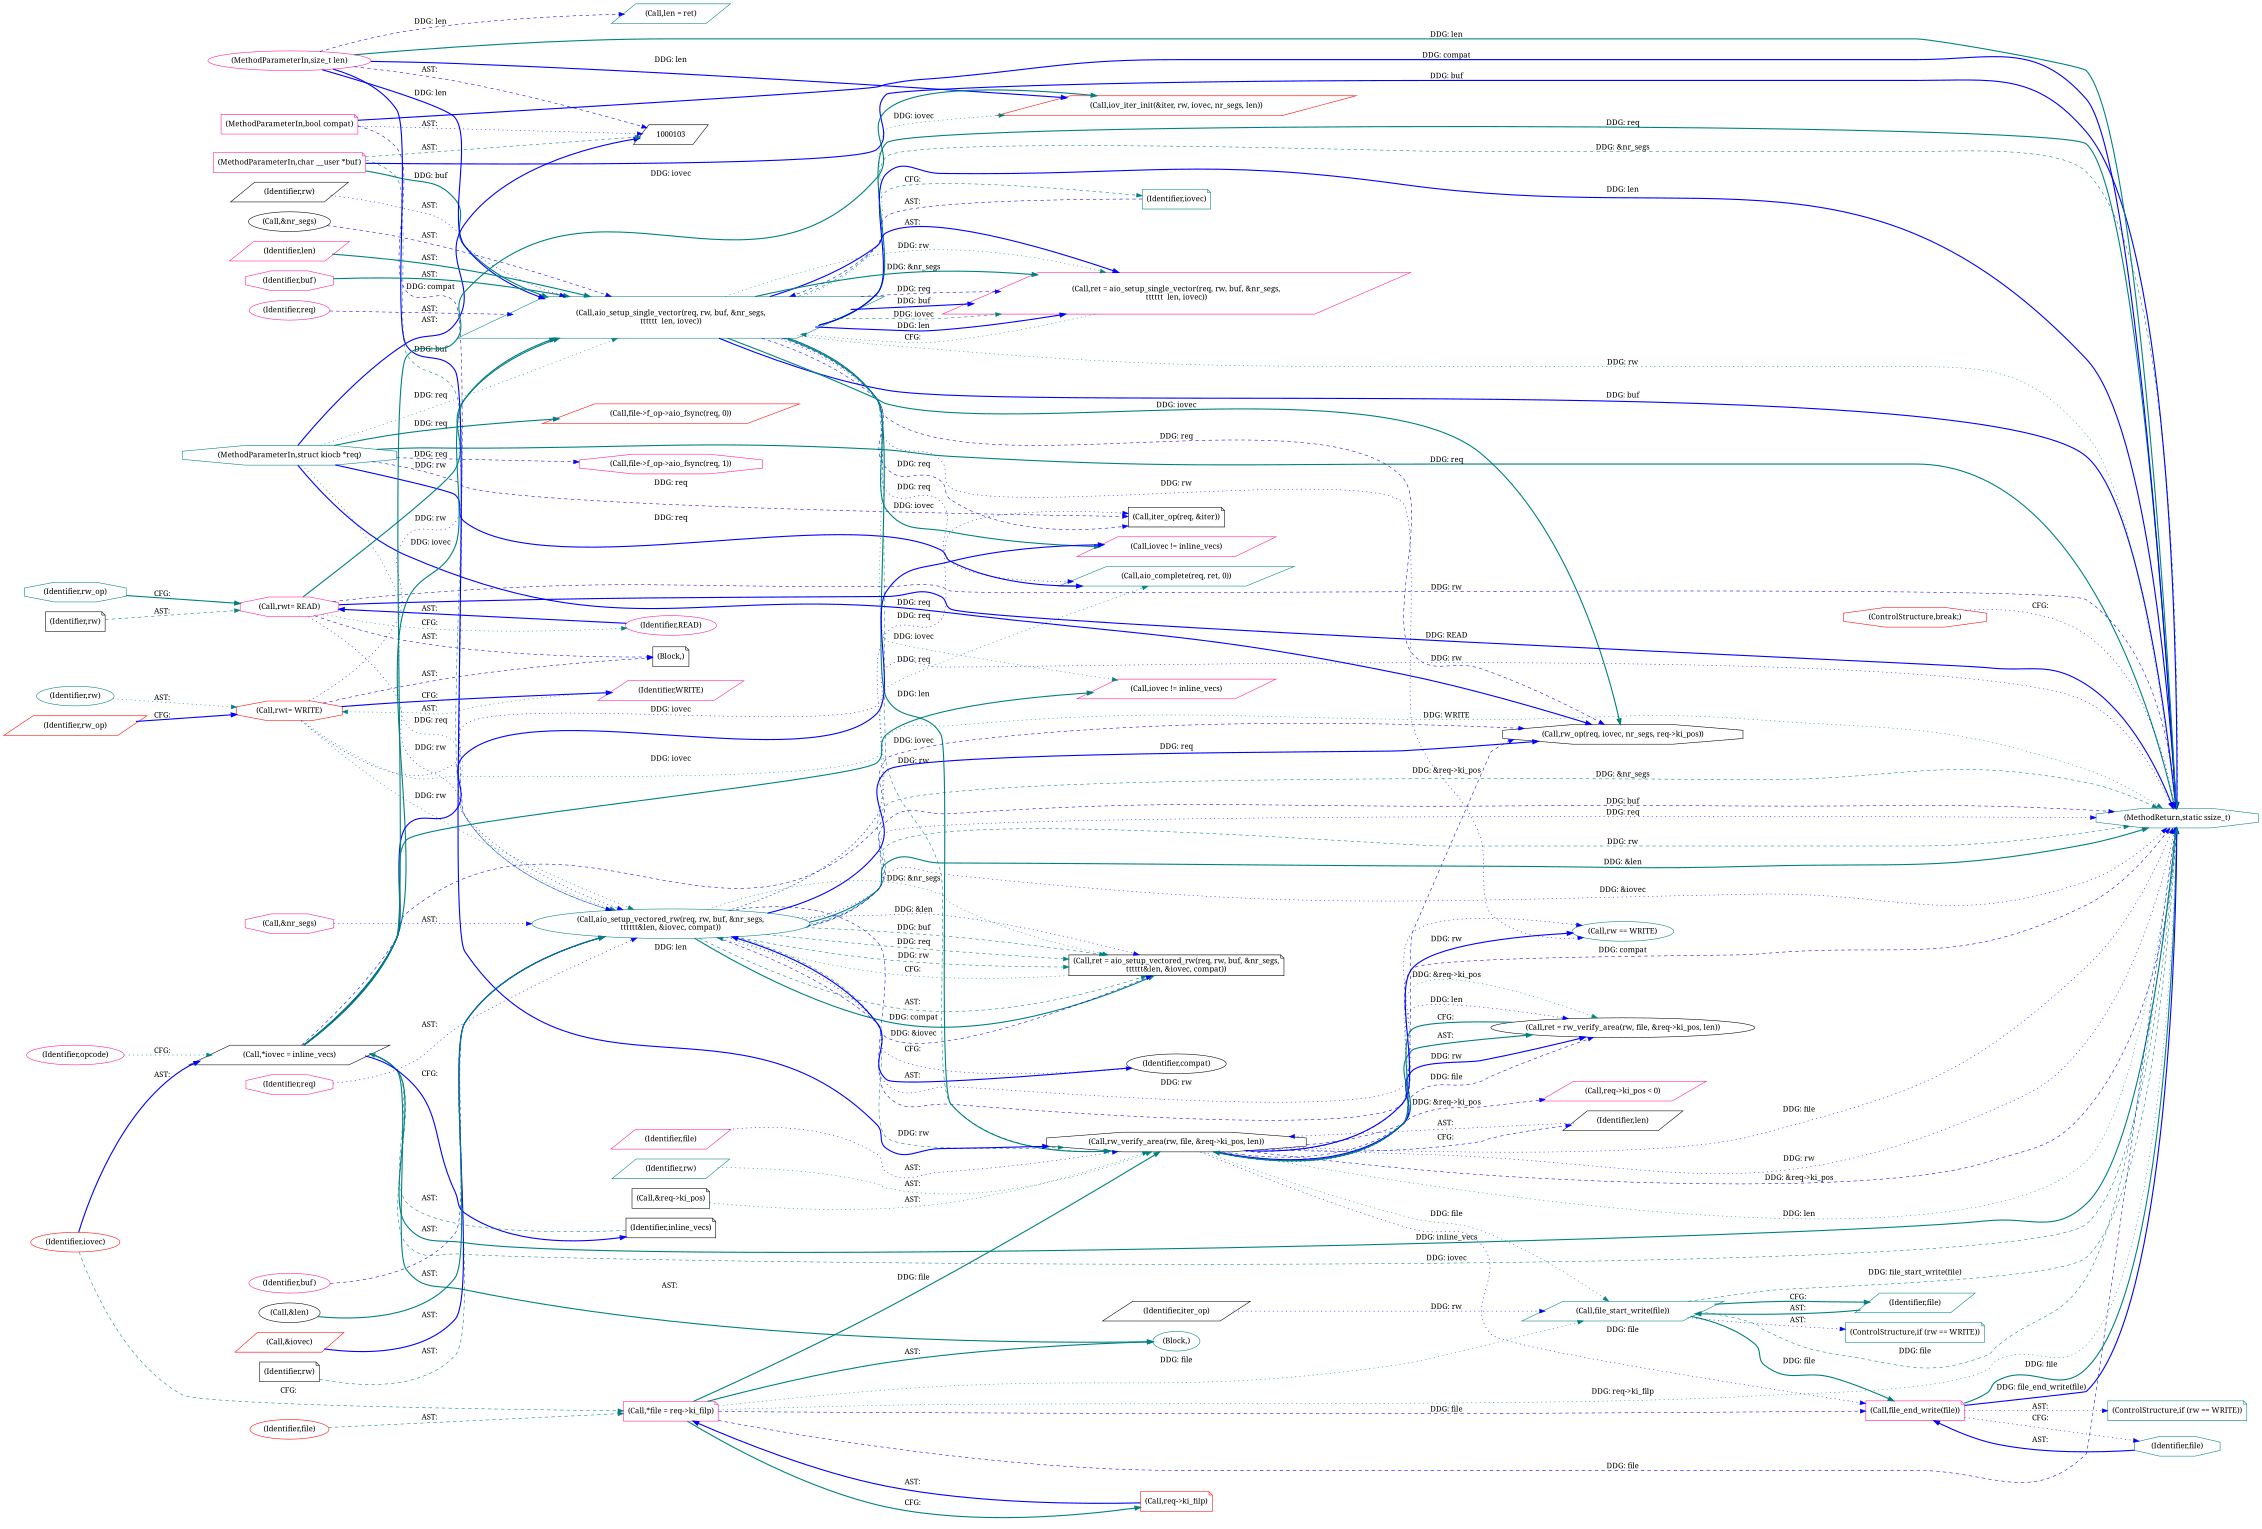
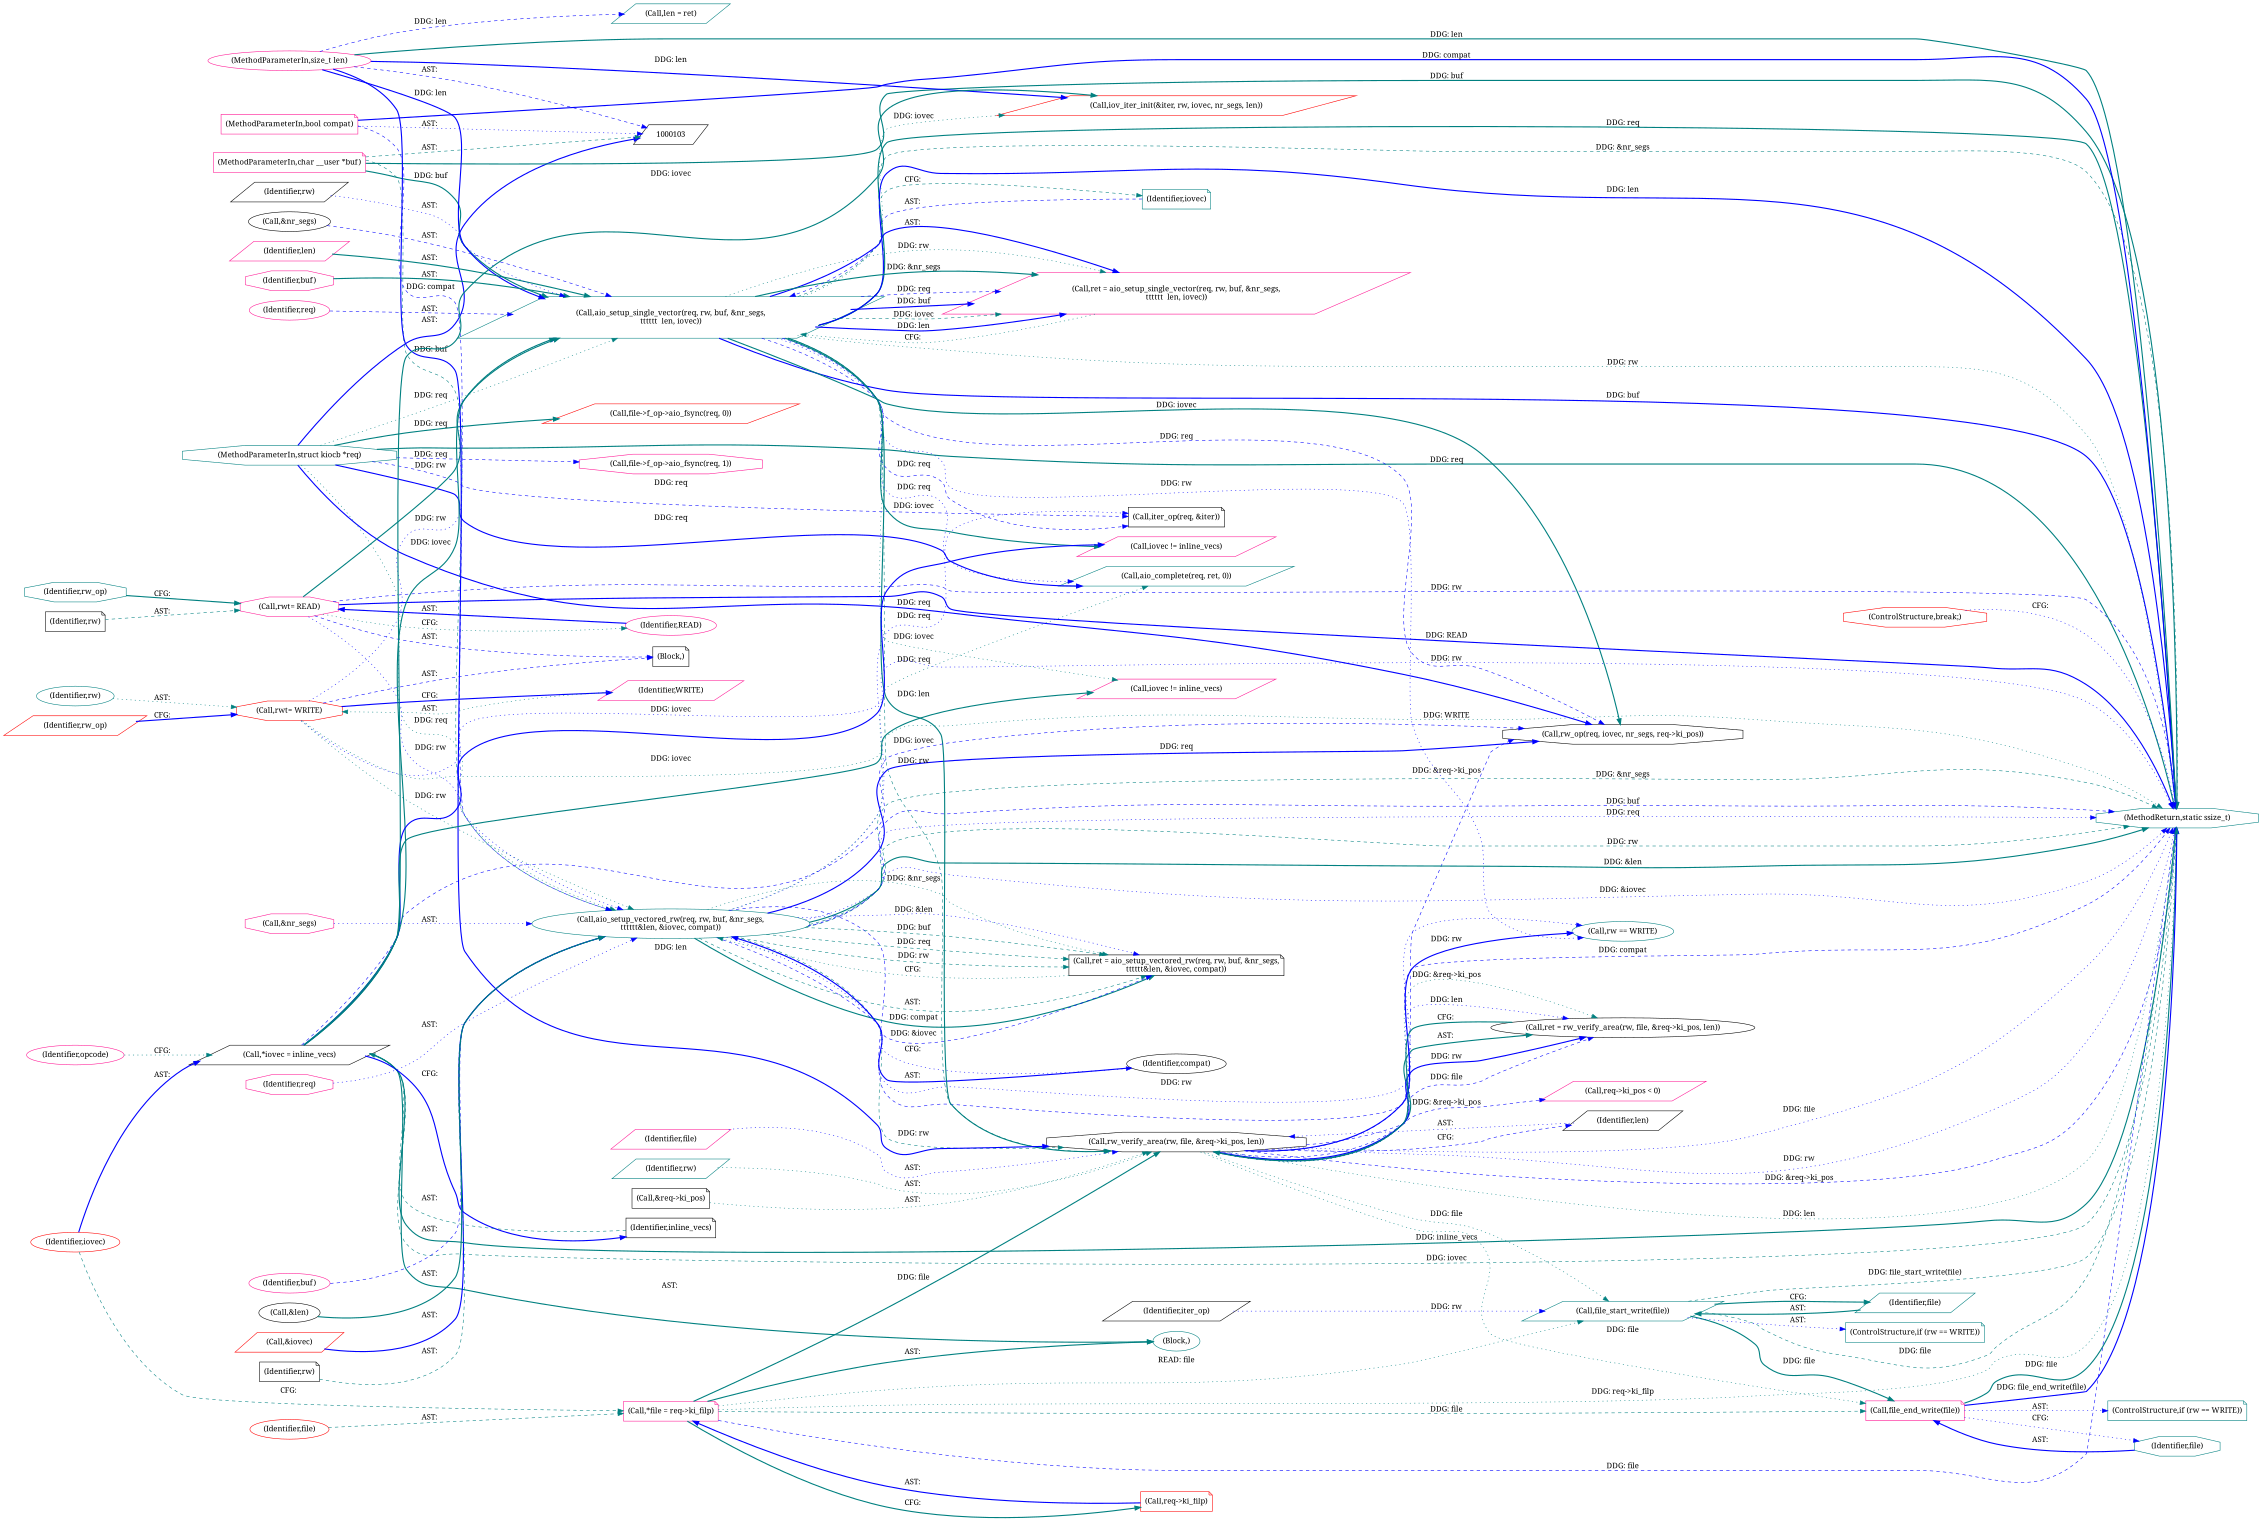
(1550, 80) -> (1550, 80)
(1486, 1327) -> (1486, 1327)
(1176, 1360) -> (1176, 1360)
(1289, 1414) -> (1289, 1414)
